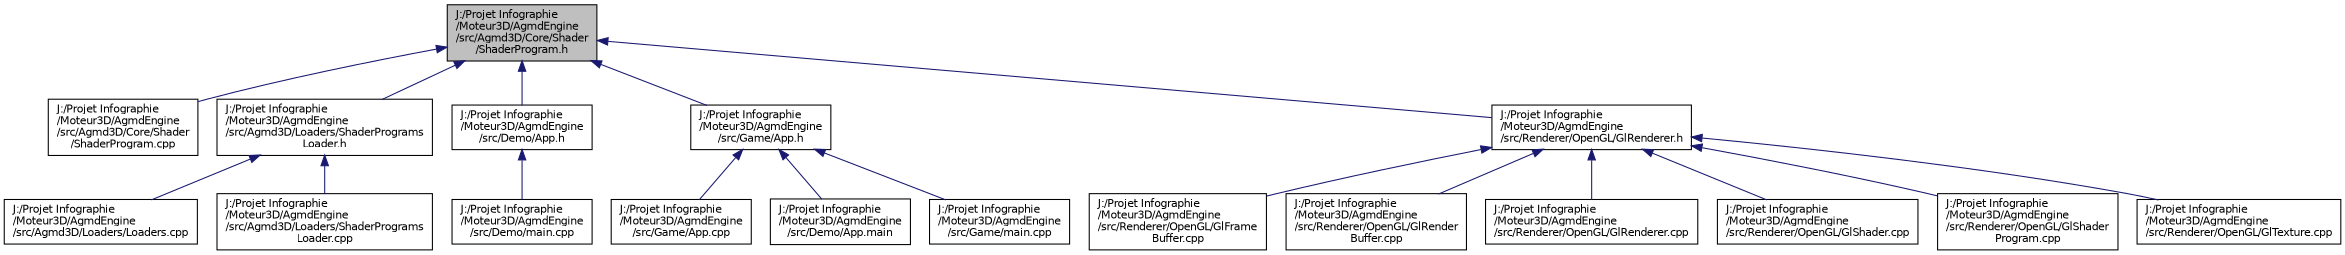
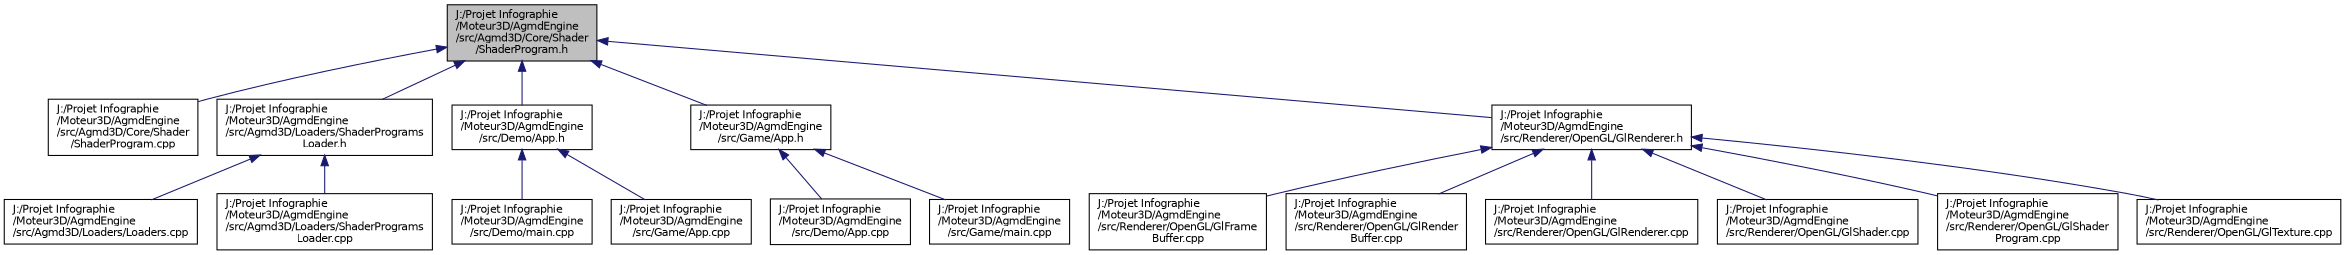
(717, 179) -> (606, 177)
(840, 222) -> (840, 222)
